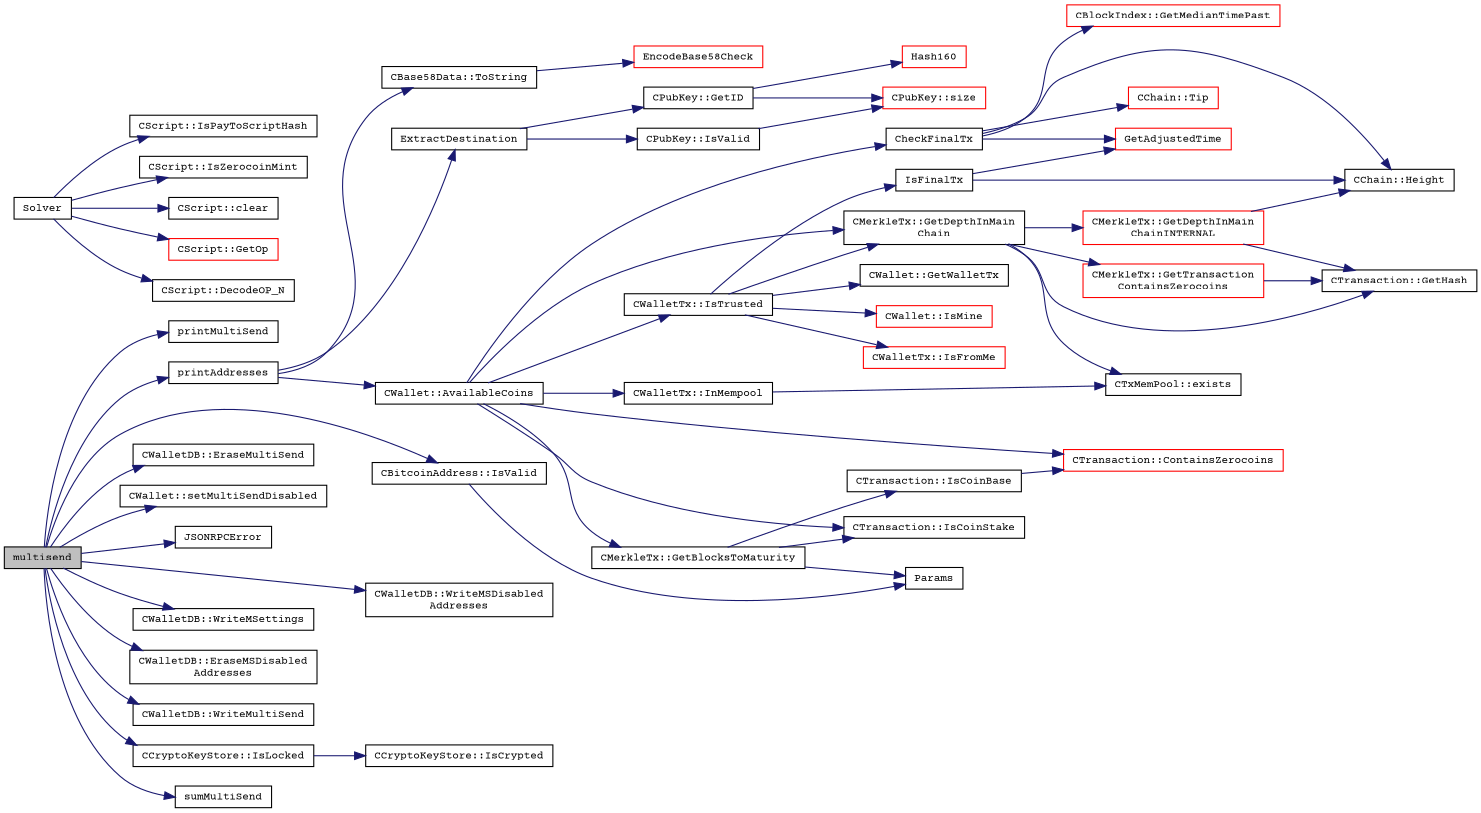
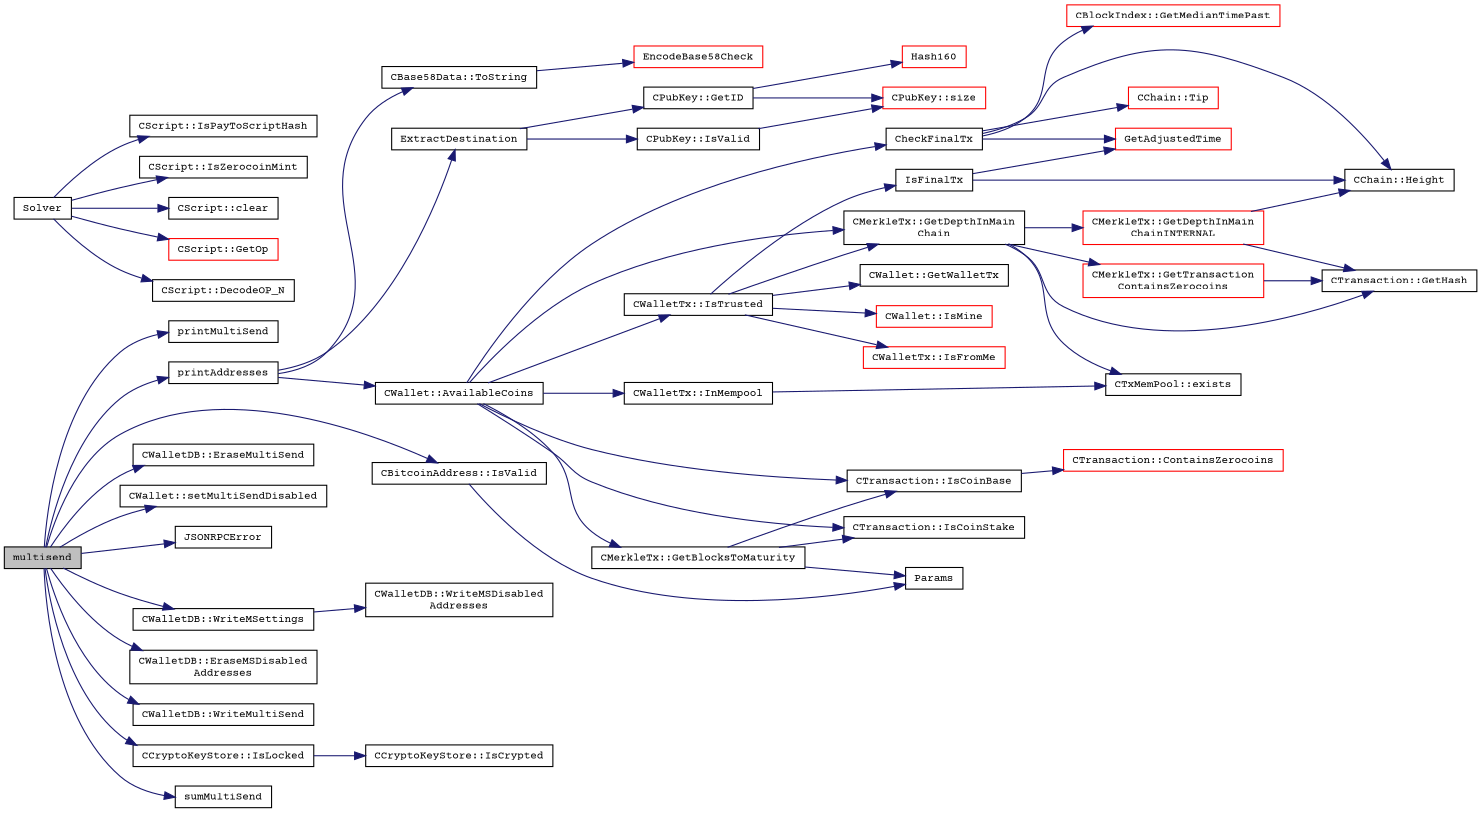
(786, 433) -> (653, 462)
(218, 575) -> (334, 610)
